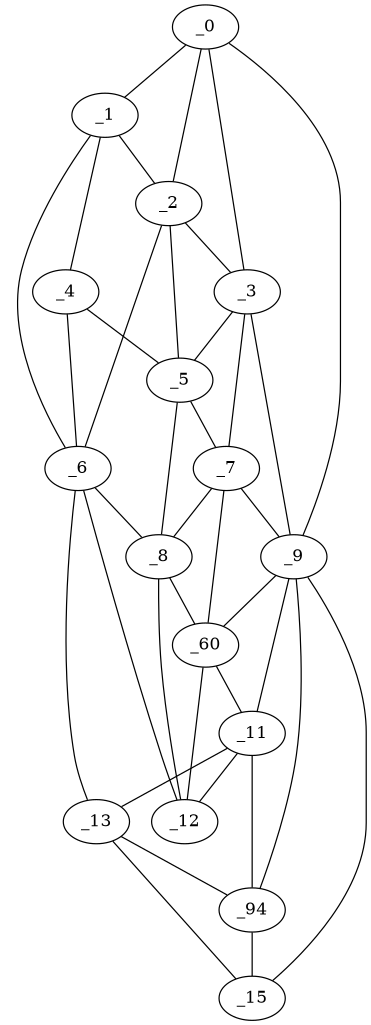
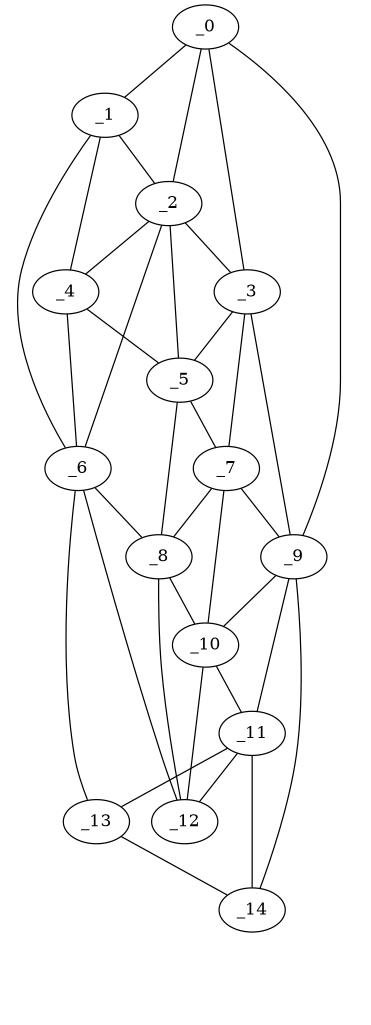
none -> (117, 248)
(206, 645) -> (206, 645)
(252, 910) -> (252, 910)
(252, 998) -> none
